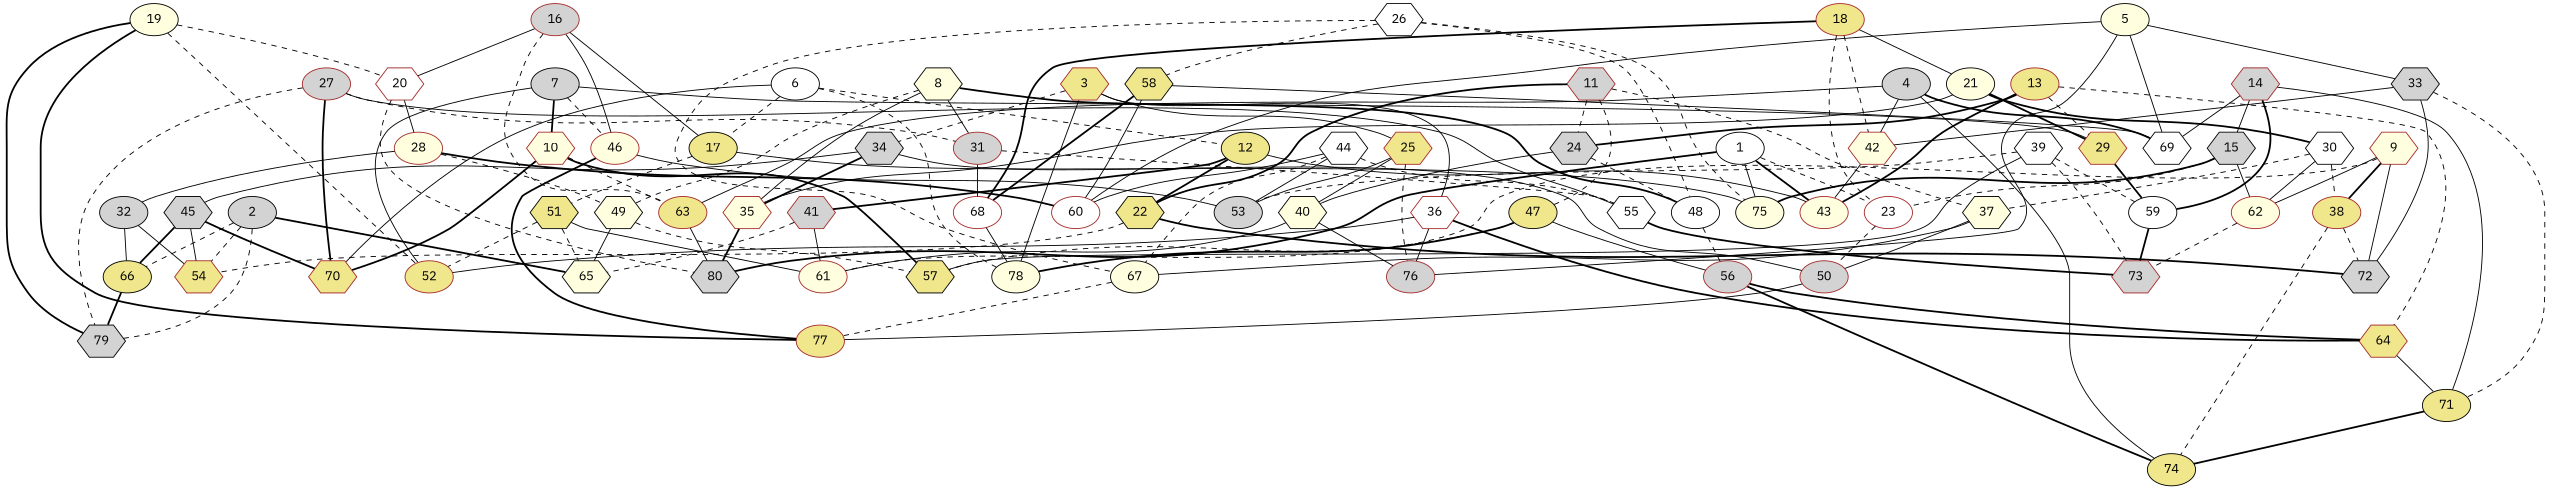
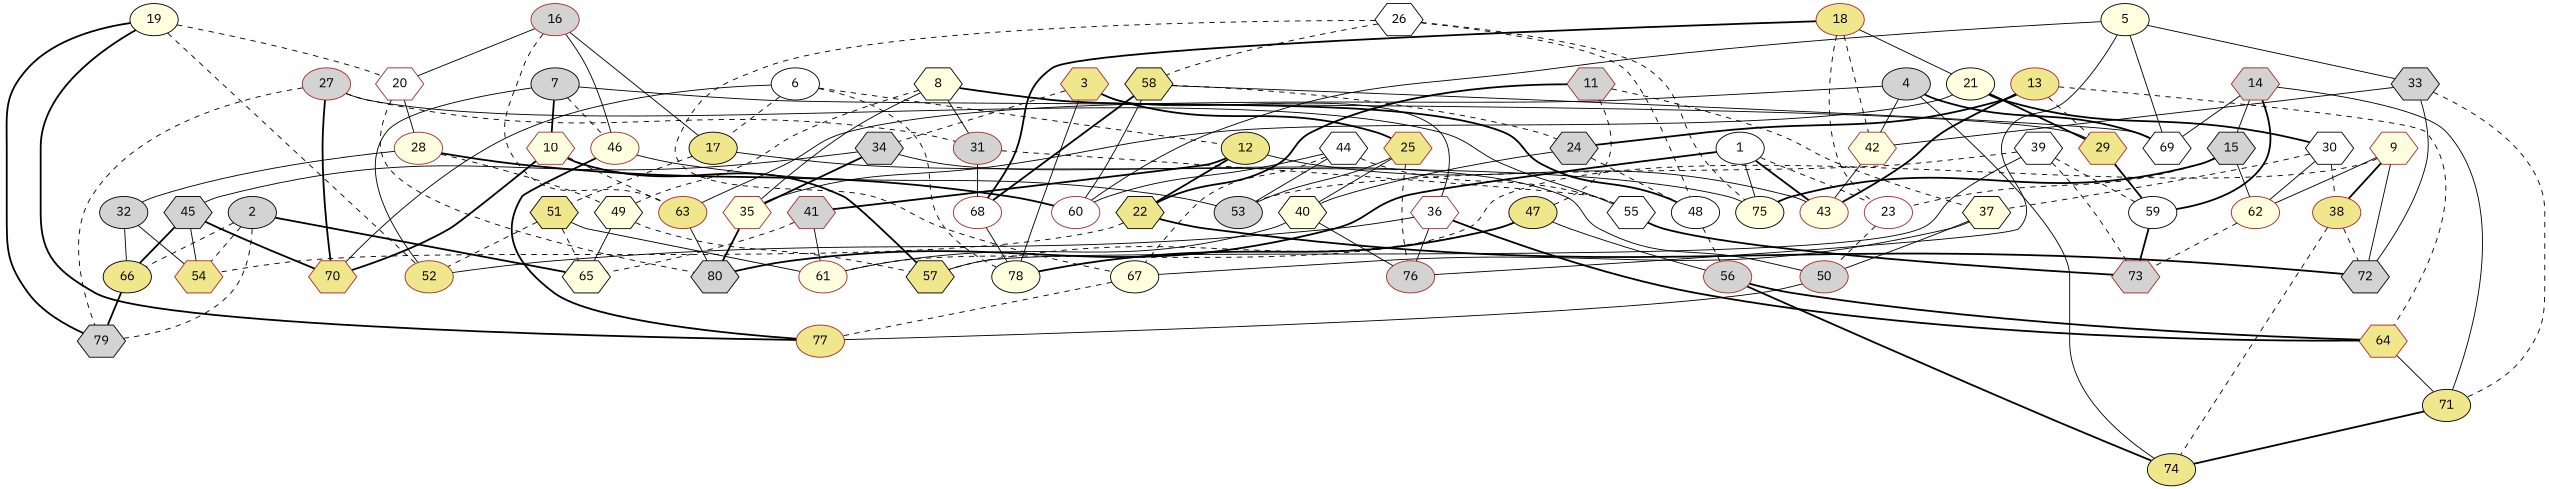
(1239, 116) -> (1239, 116)
(1582, 116) -> (1443, 112)
